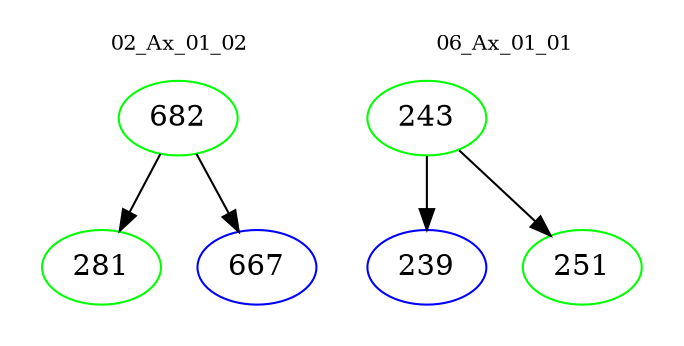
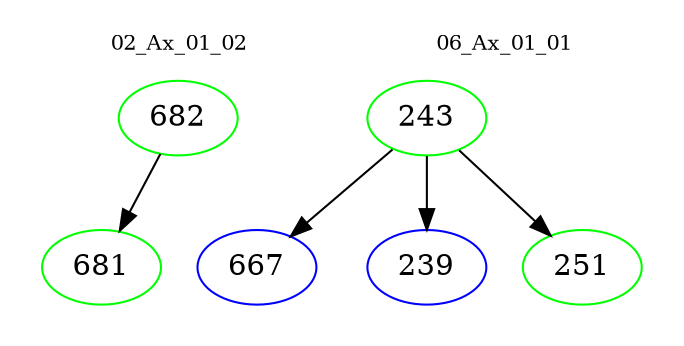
(213, 183) -> (365, 173)
(102, 267) -> (102, 267)
